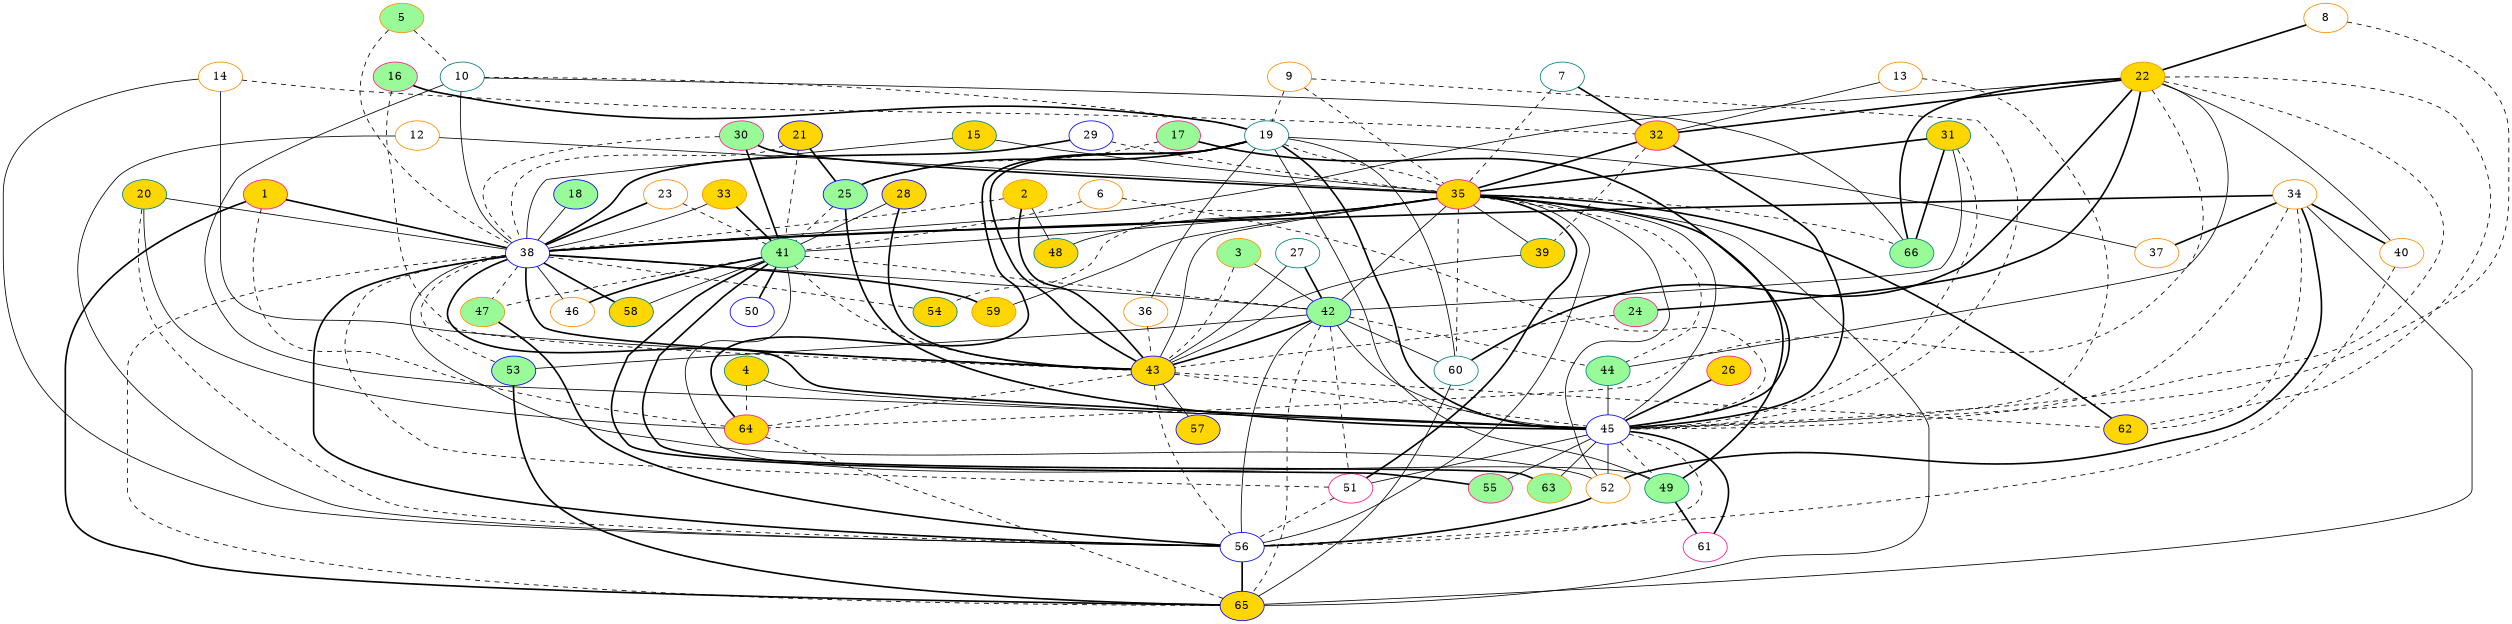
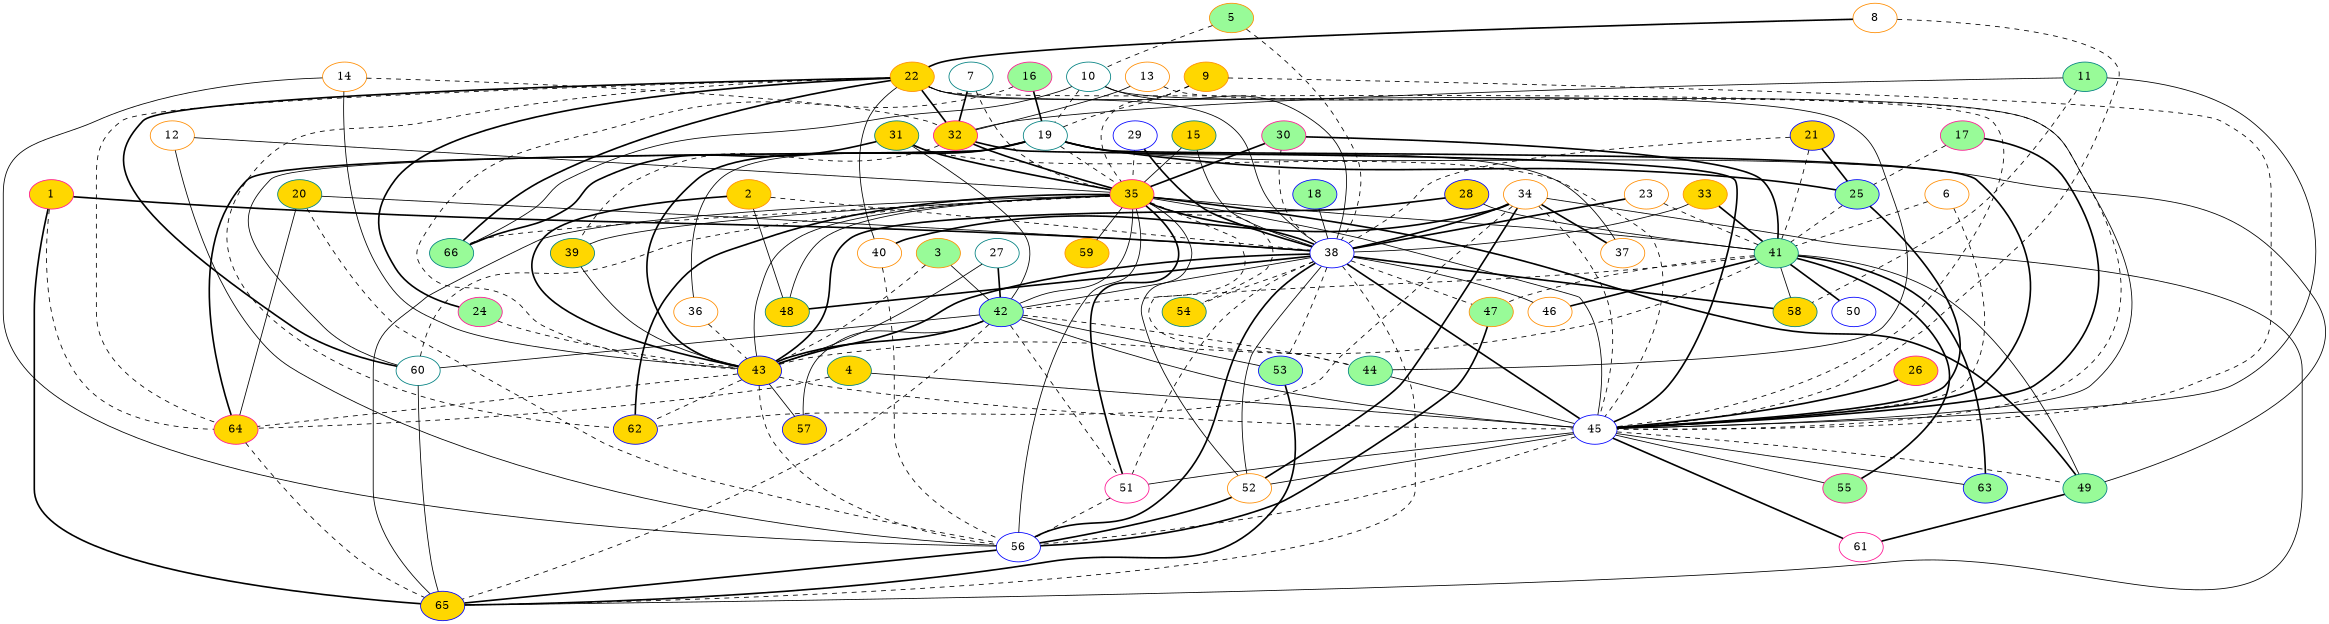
(1290, 77) -> (1206, 77)
none -> (2085, 77)
(872, 281) -> (1060, 283)
(1251, 423) -> (879, 331)
(1549, 488) -> (1985, 488)
